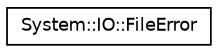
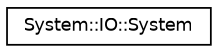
(109, 26) -> (109, 26)
